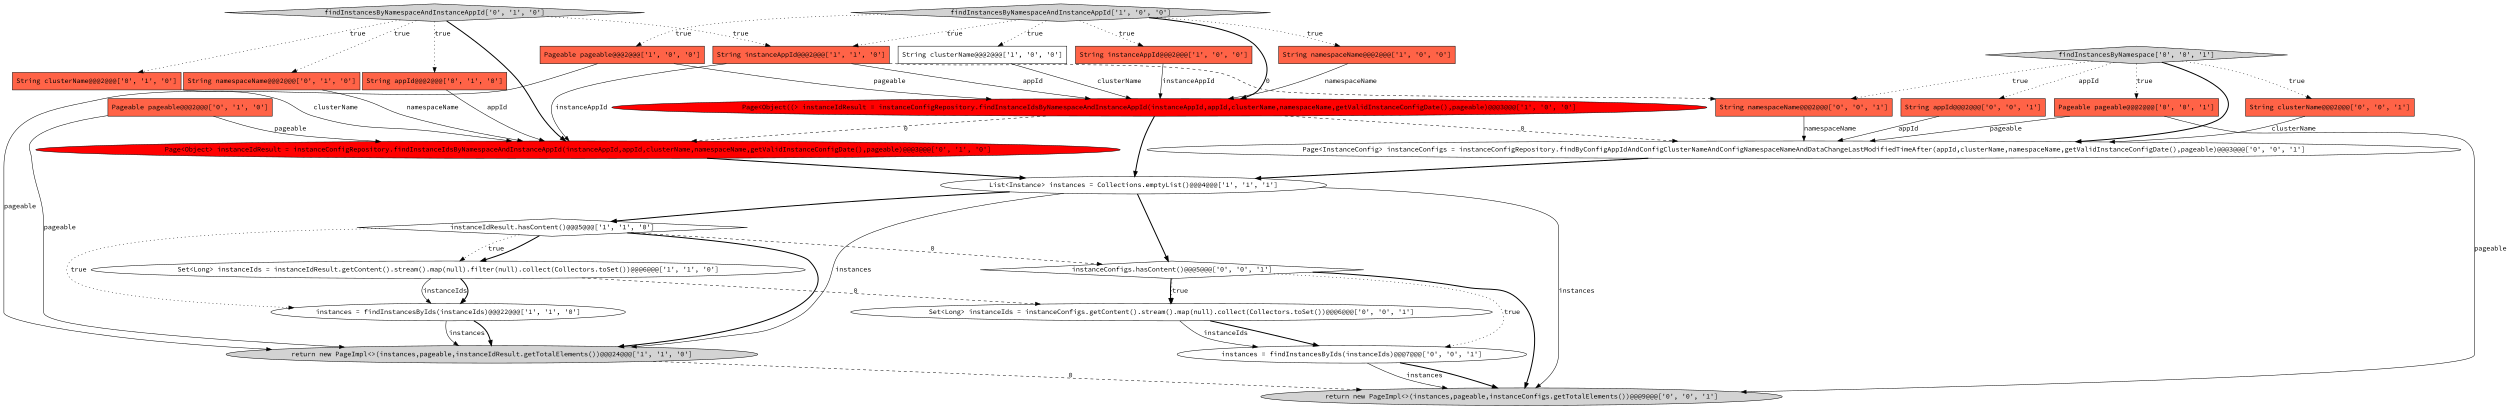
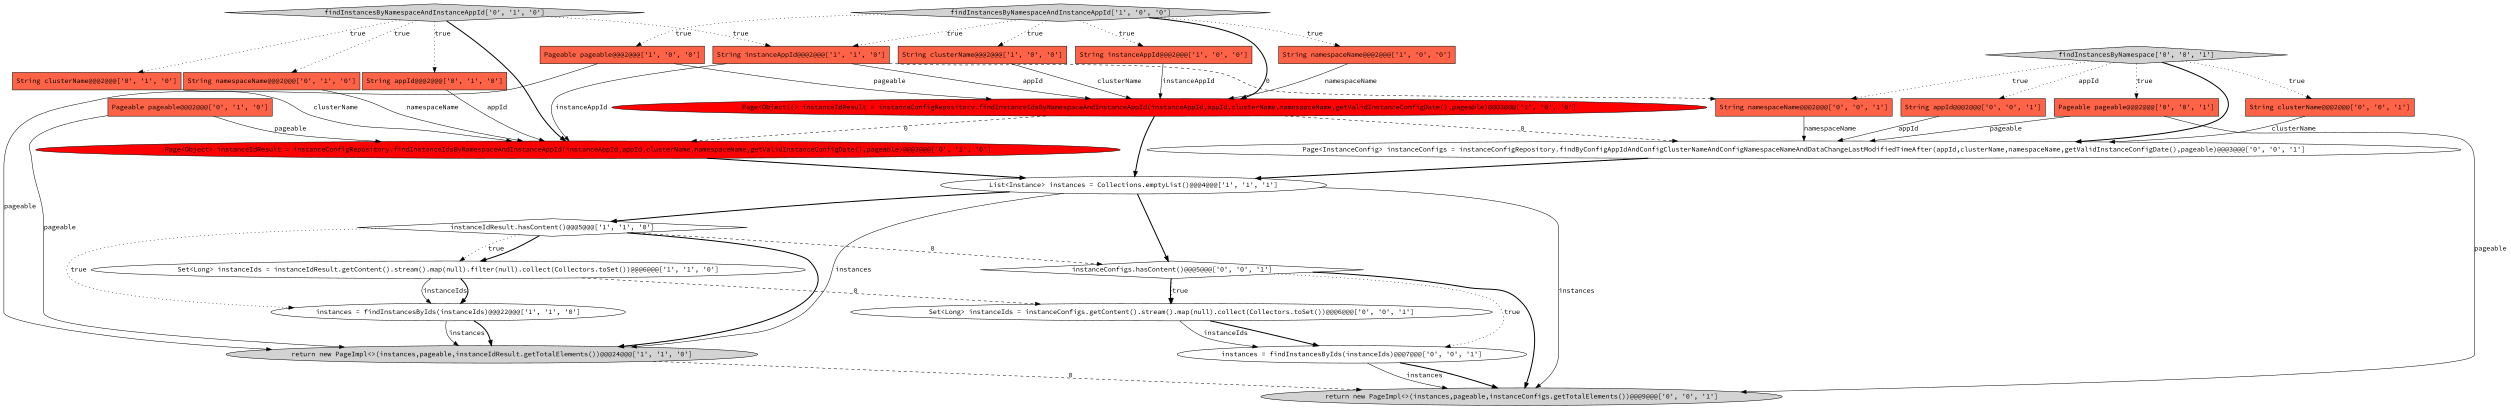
(982, 55) -> (982, 55)
